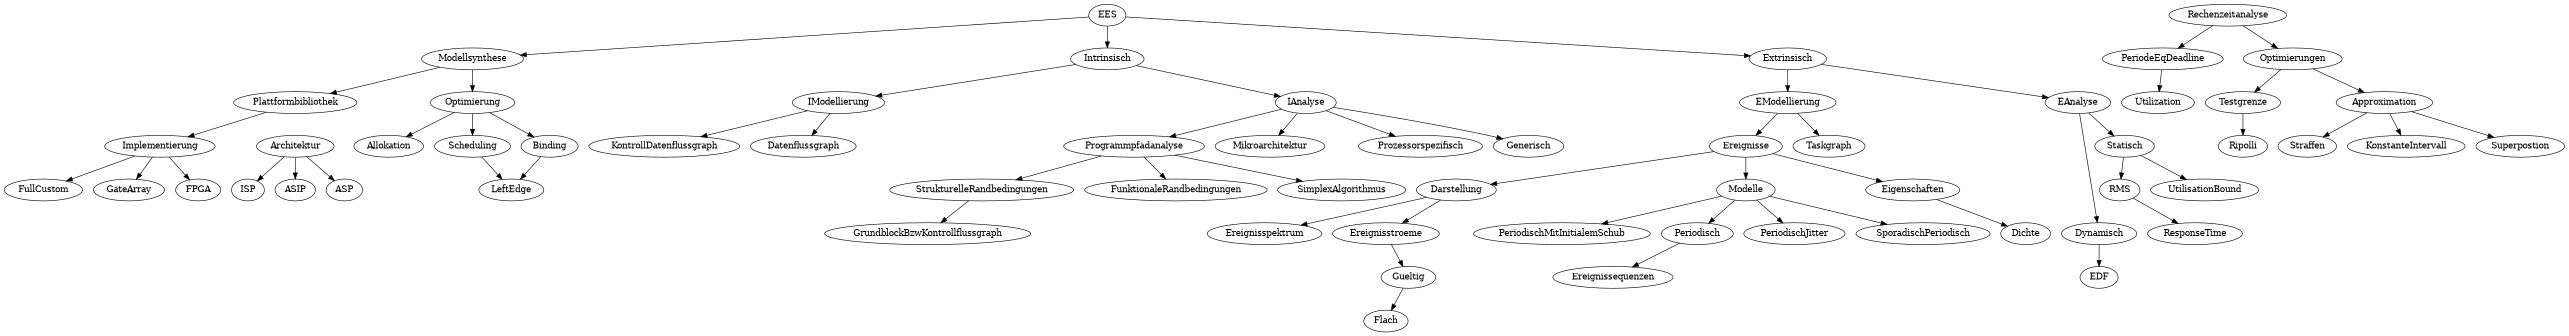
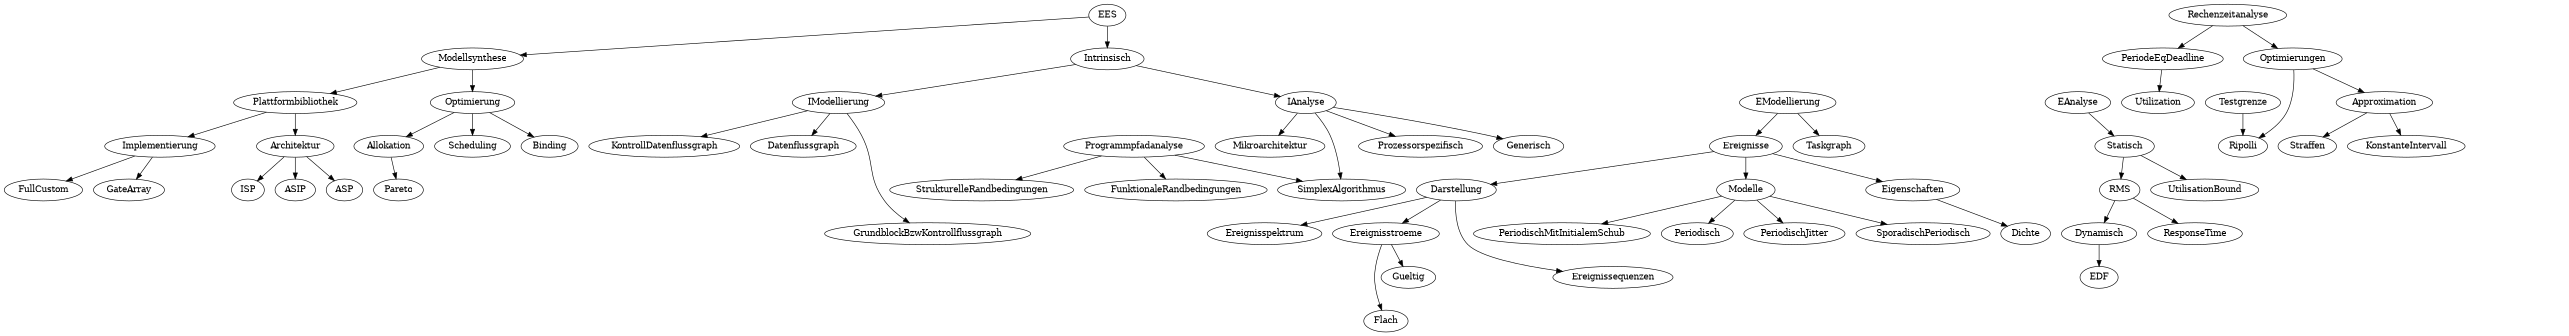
(1788, 59) -> none
(2270, 79) -> (2289, 107)
none -> (295, 121)
(1229, 122) -> (1332, 141)
(2520, 146) -> none
(2088, 165) -> (2111, 209)
(198, 190) -> none
none -> (398, 190)
(511, 190) -> none
(957, 210) -> (872, 169)
(1659, 254) -> (1488, 256)
(1399, 297) -> (1375, 274)
